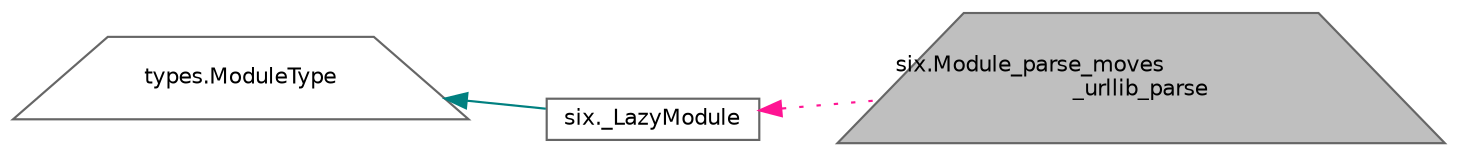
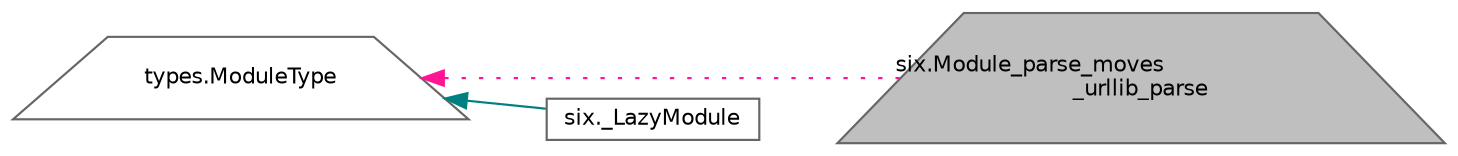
(830, 104) -> (672, 78)
